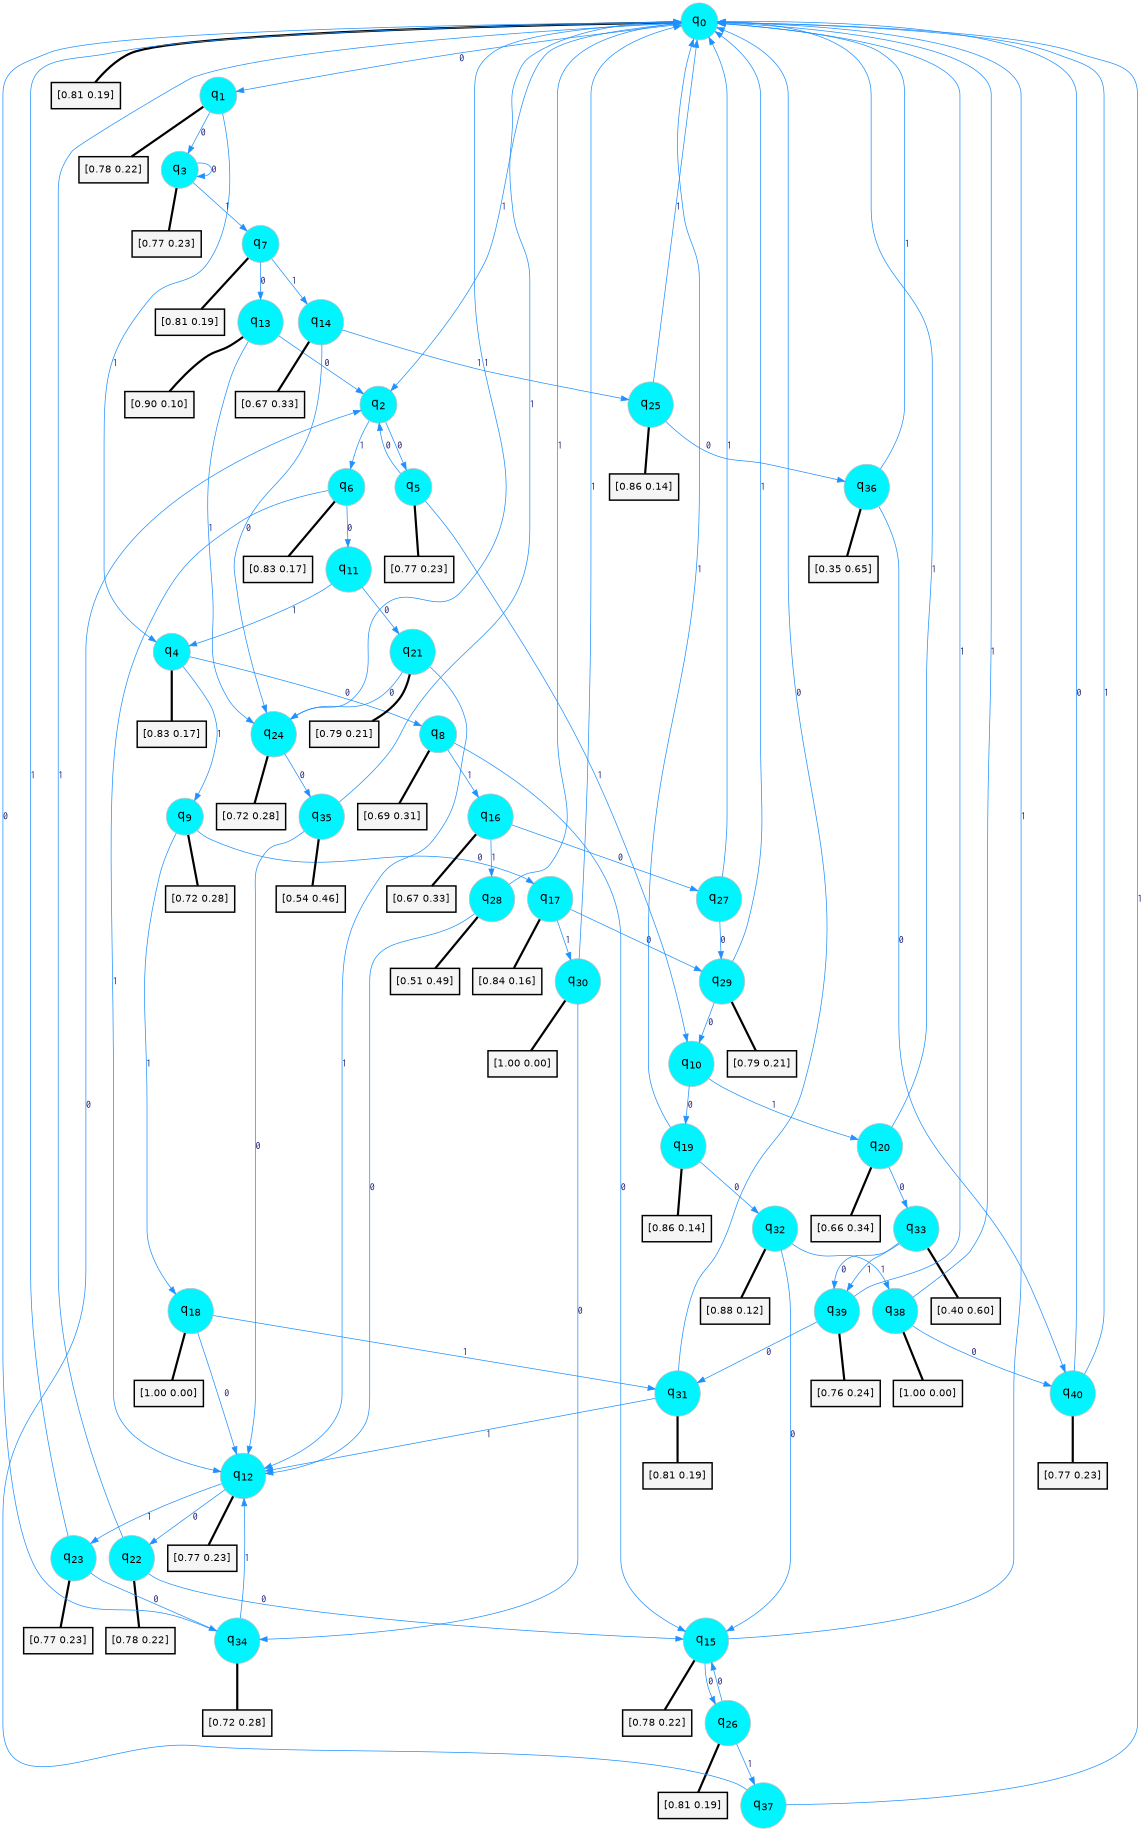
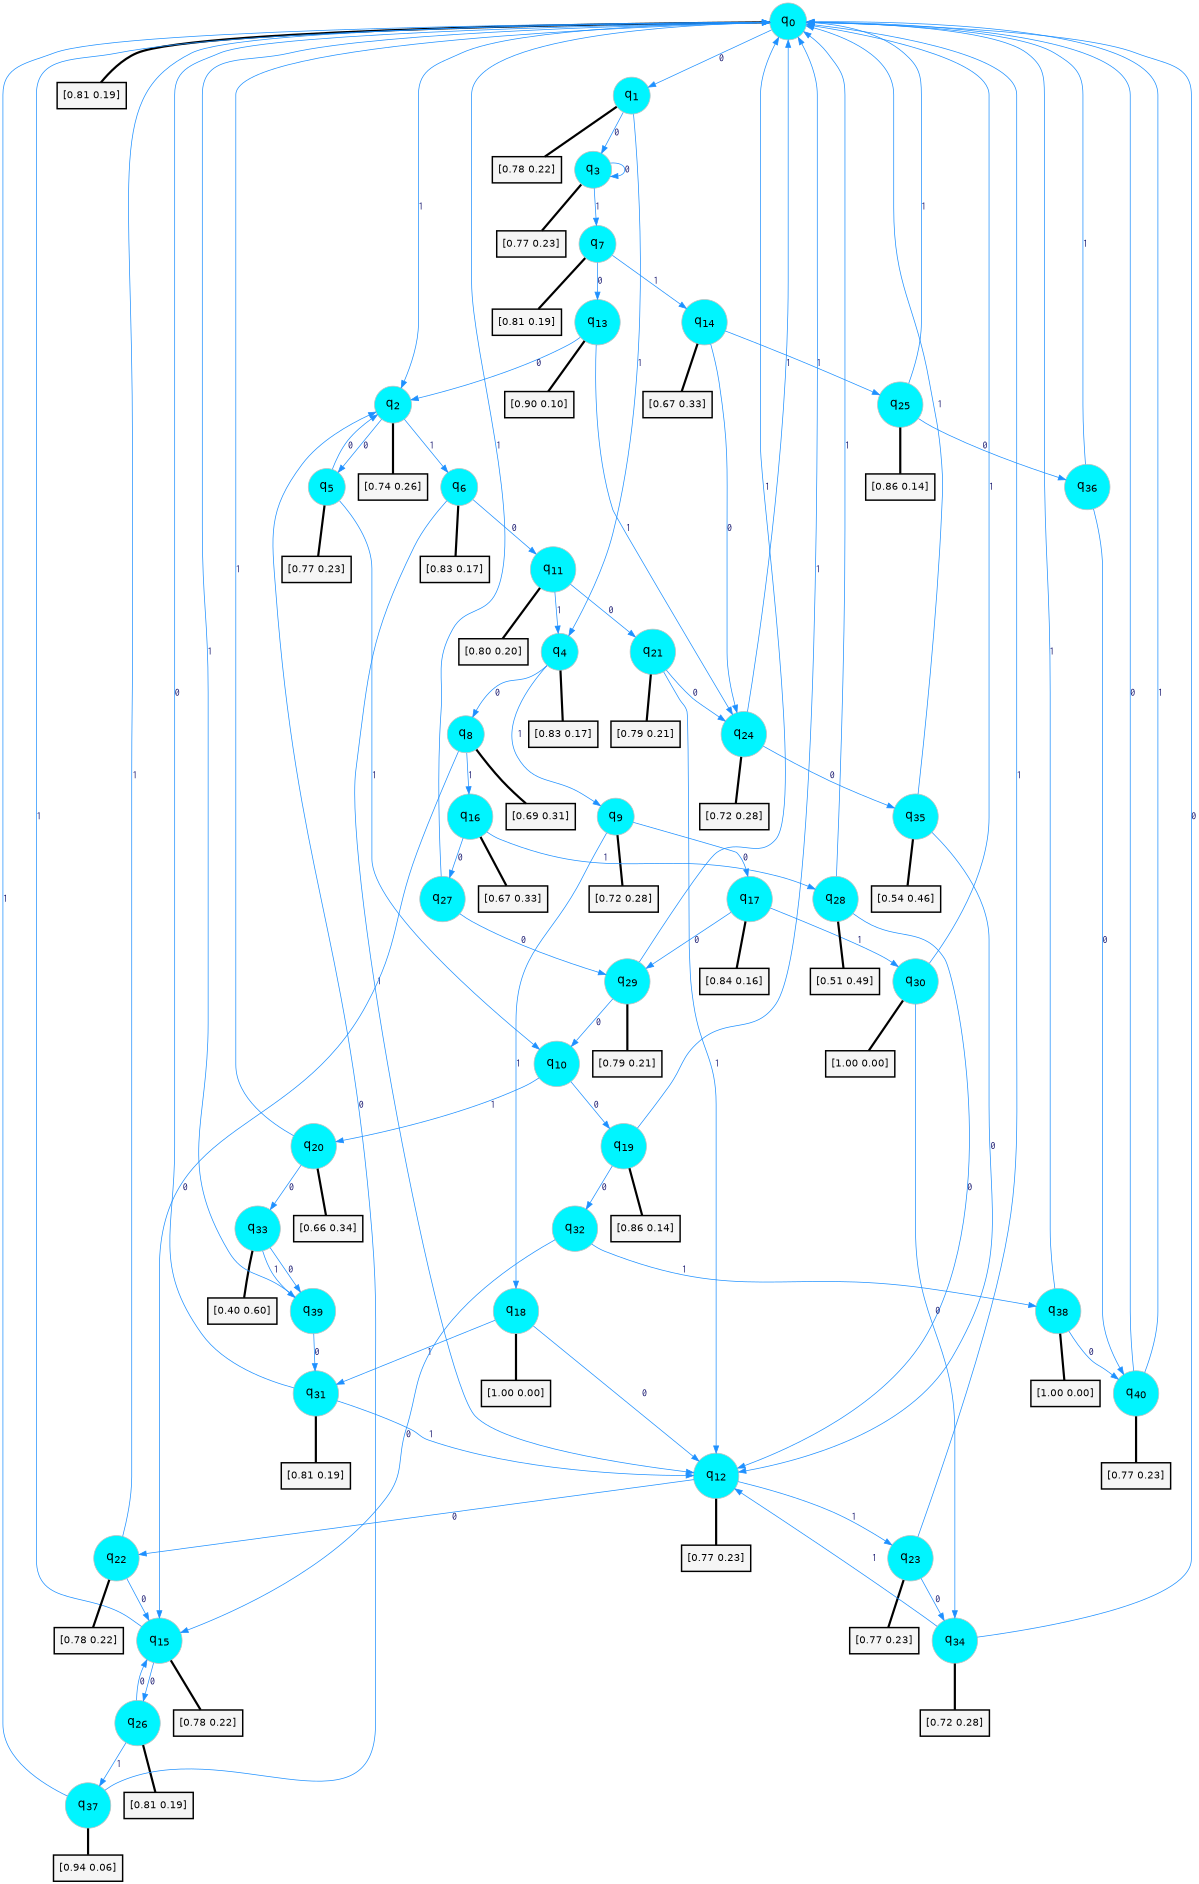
none -> (393, 487)
(843, 569) -> none
none -> (493, 652)
(735, 1311) -> none
(846, 1393) -> none
none -> (88, 1868)
